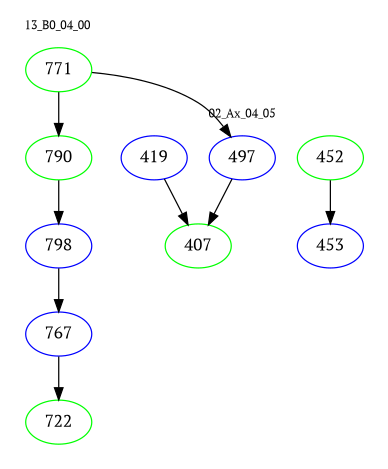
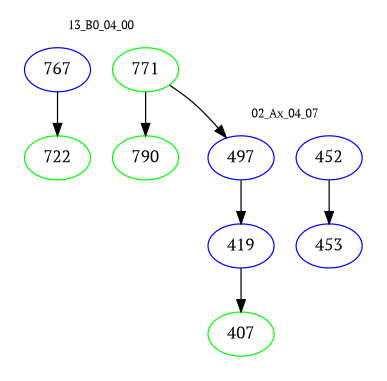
(242, 114) -> (285, 114)
(330, 158) -> (329, 158)
(223, 196) -> (241, 196)
(59, 246) -> none
